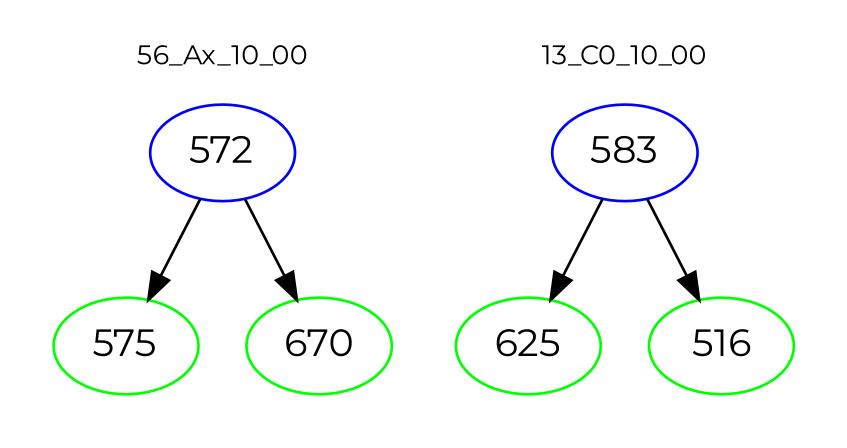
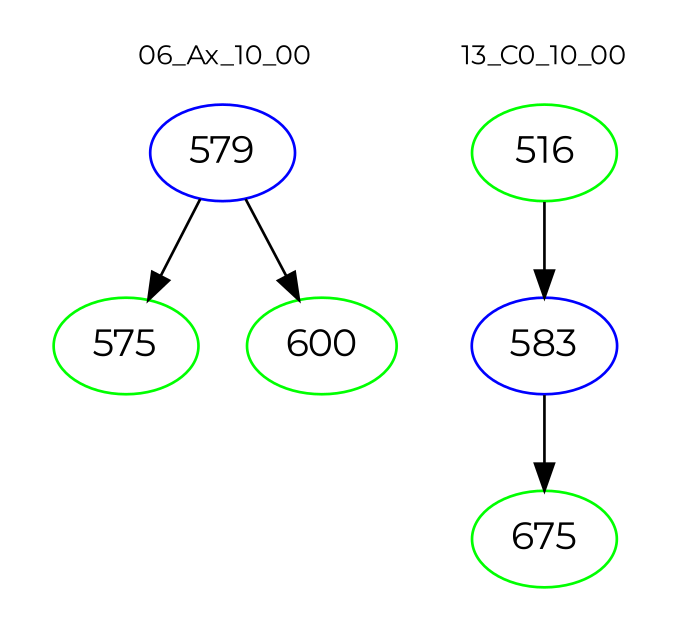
(223, 58) -> (225, 58)
(223, 153) -> (223, 153)
(667, 237) -> (544, 236)
(319, 346) -> (322, 346)
(528, 346) -> (544, 539)
